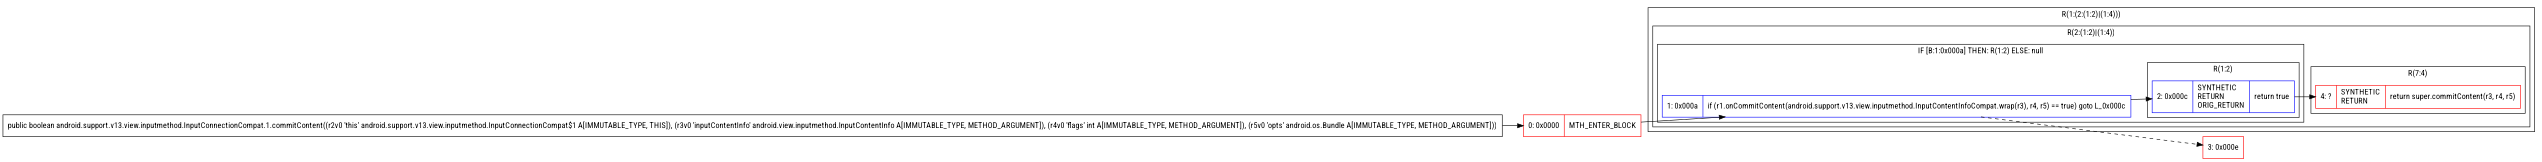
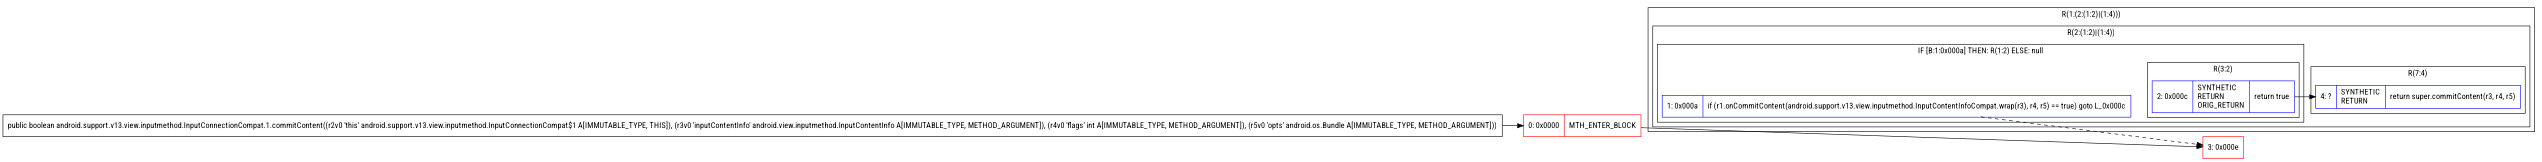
(2223, 69) -> (2223, 69)
(2418, 97) -> (2418, 97)
(2138, 99) -> none
(1698, 119) -> (1919, 137)
